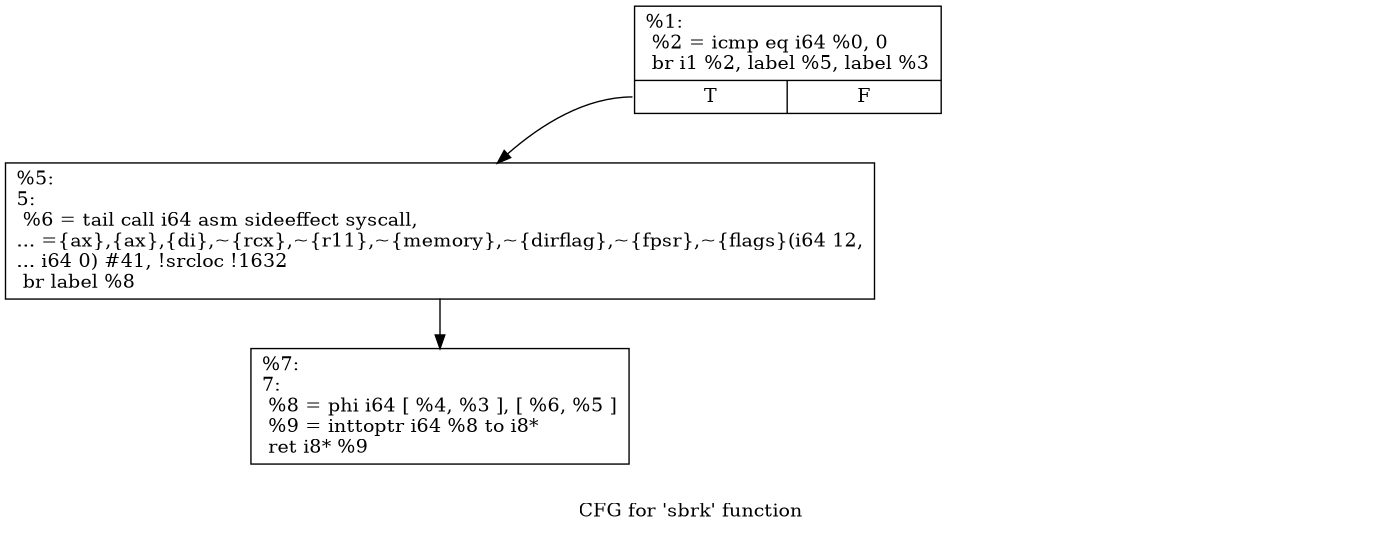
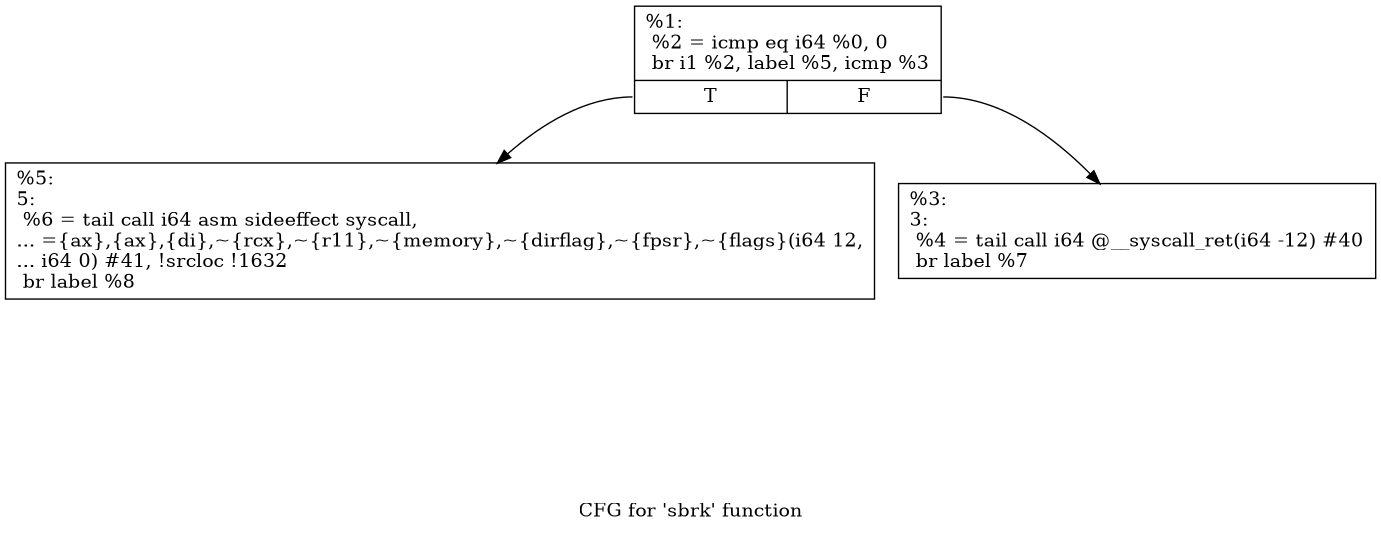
(788, 63) -> (788, 63)
none -> (1137, 231)
(440, 406) -> none
